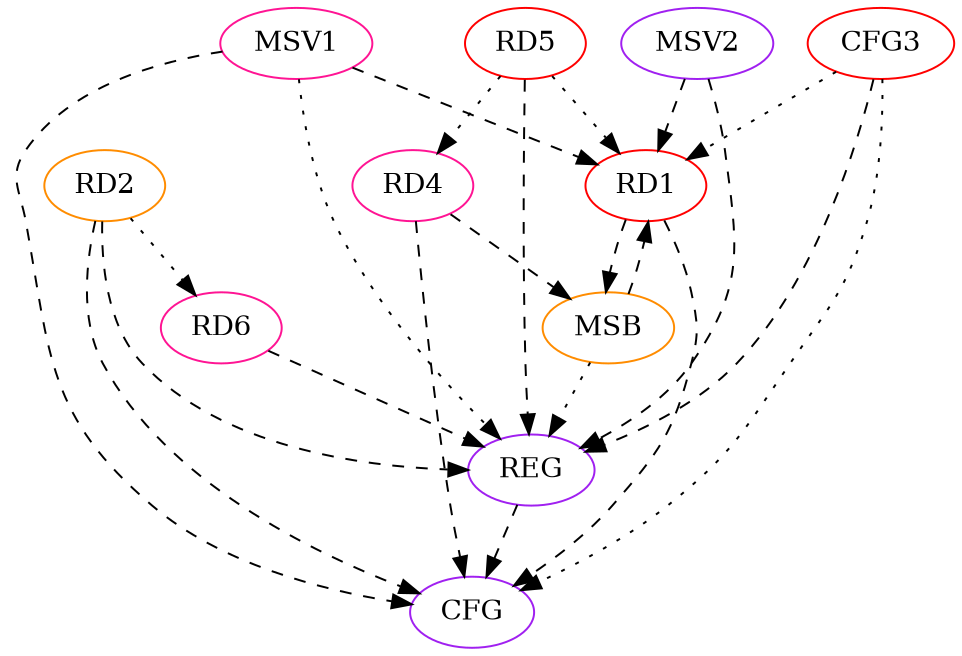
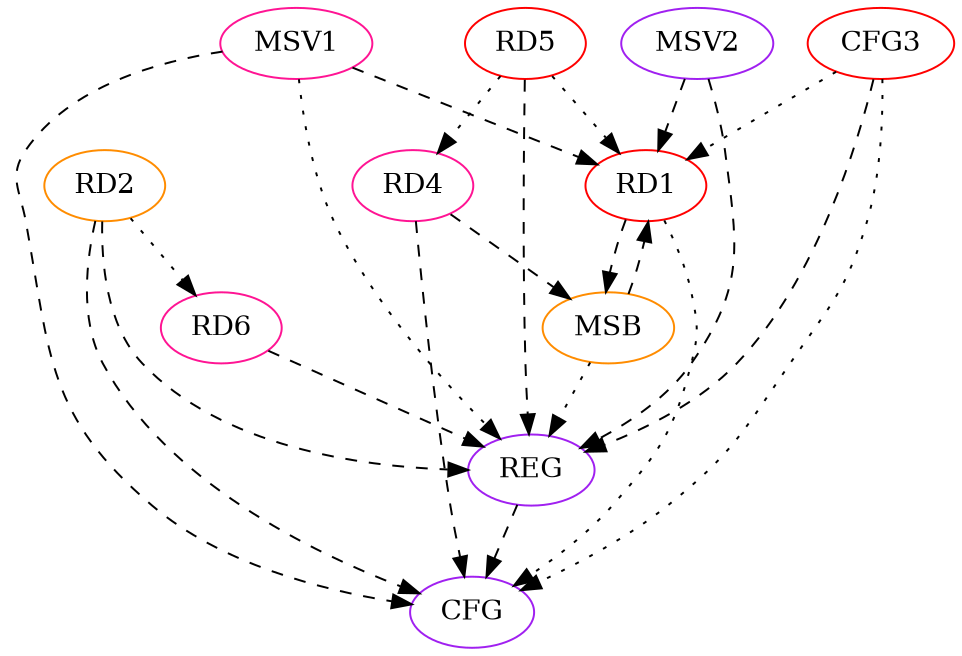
(668, 431) -> (668, 431)
